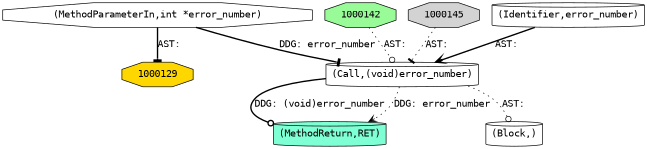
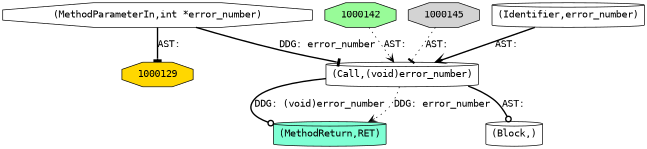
(380, 43) -> (379, 42)
(491, 98) -> (491, 98)
